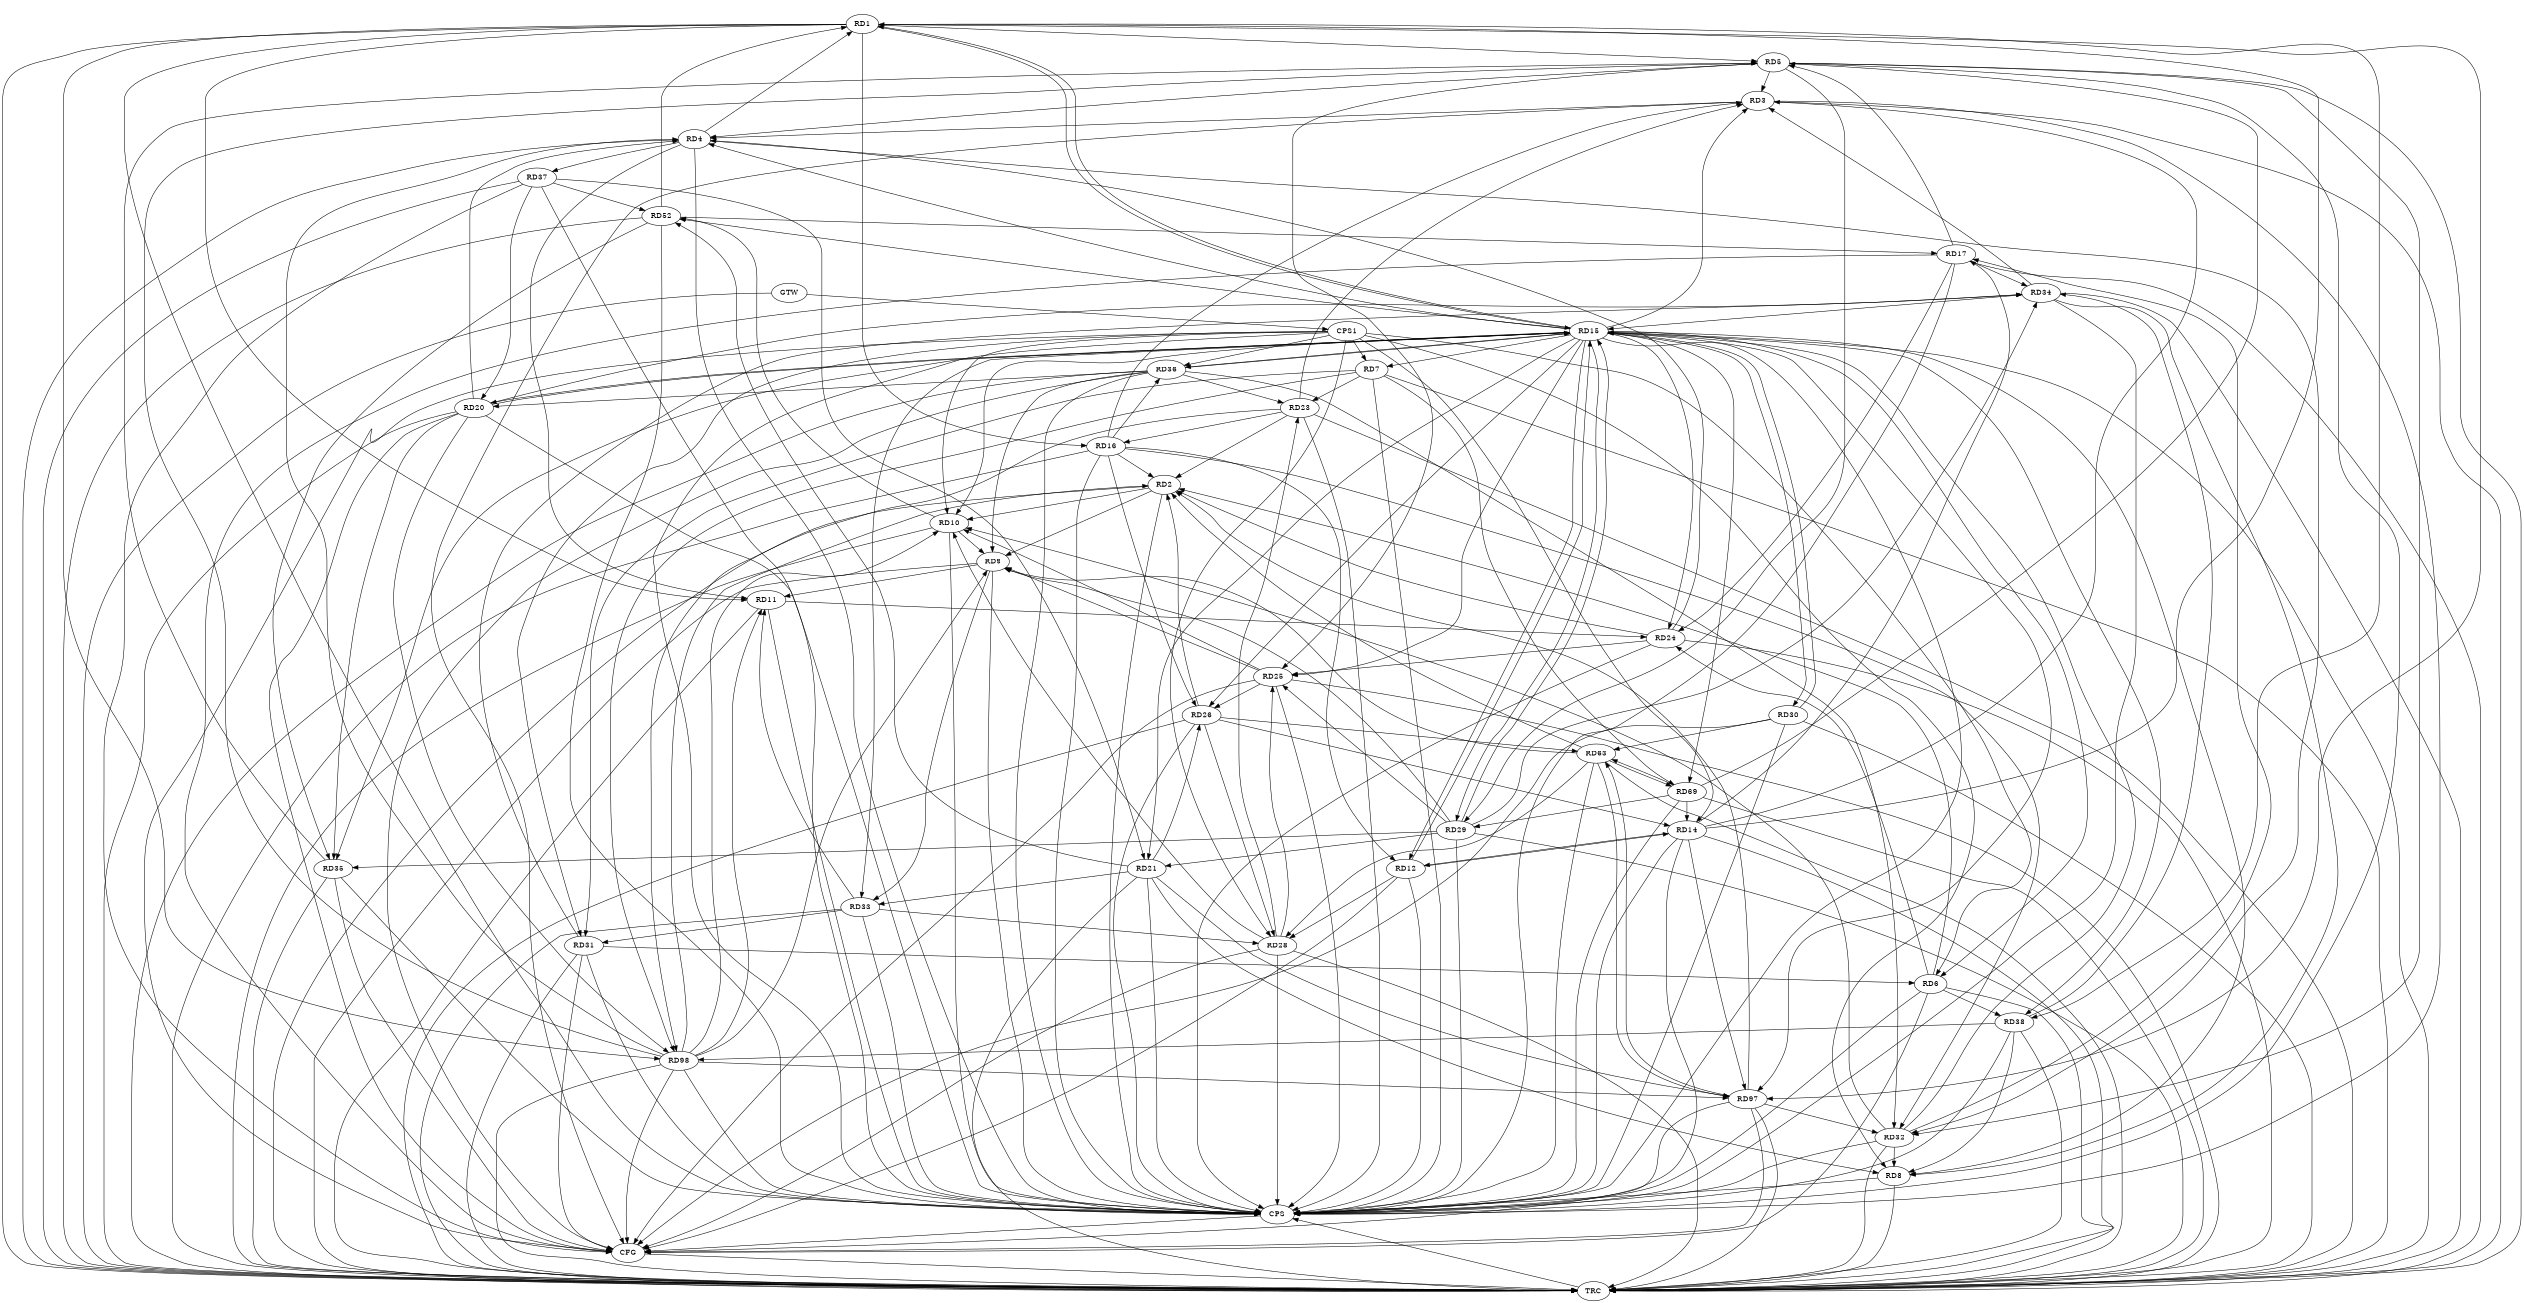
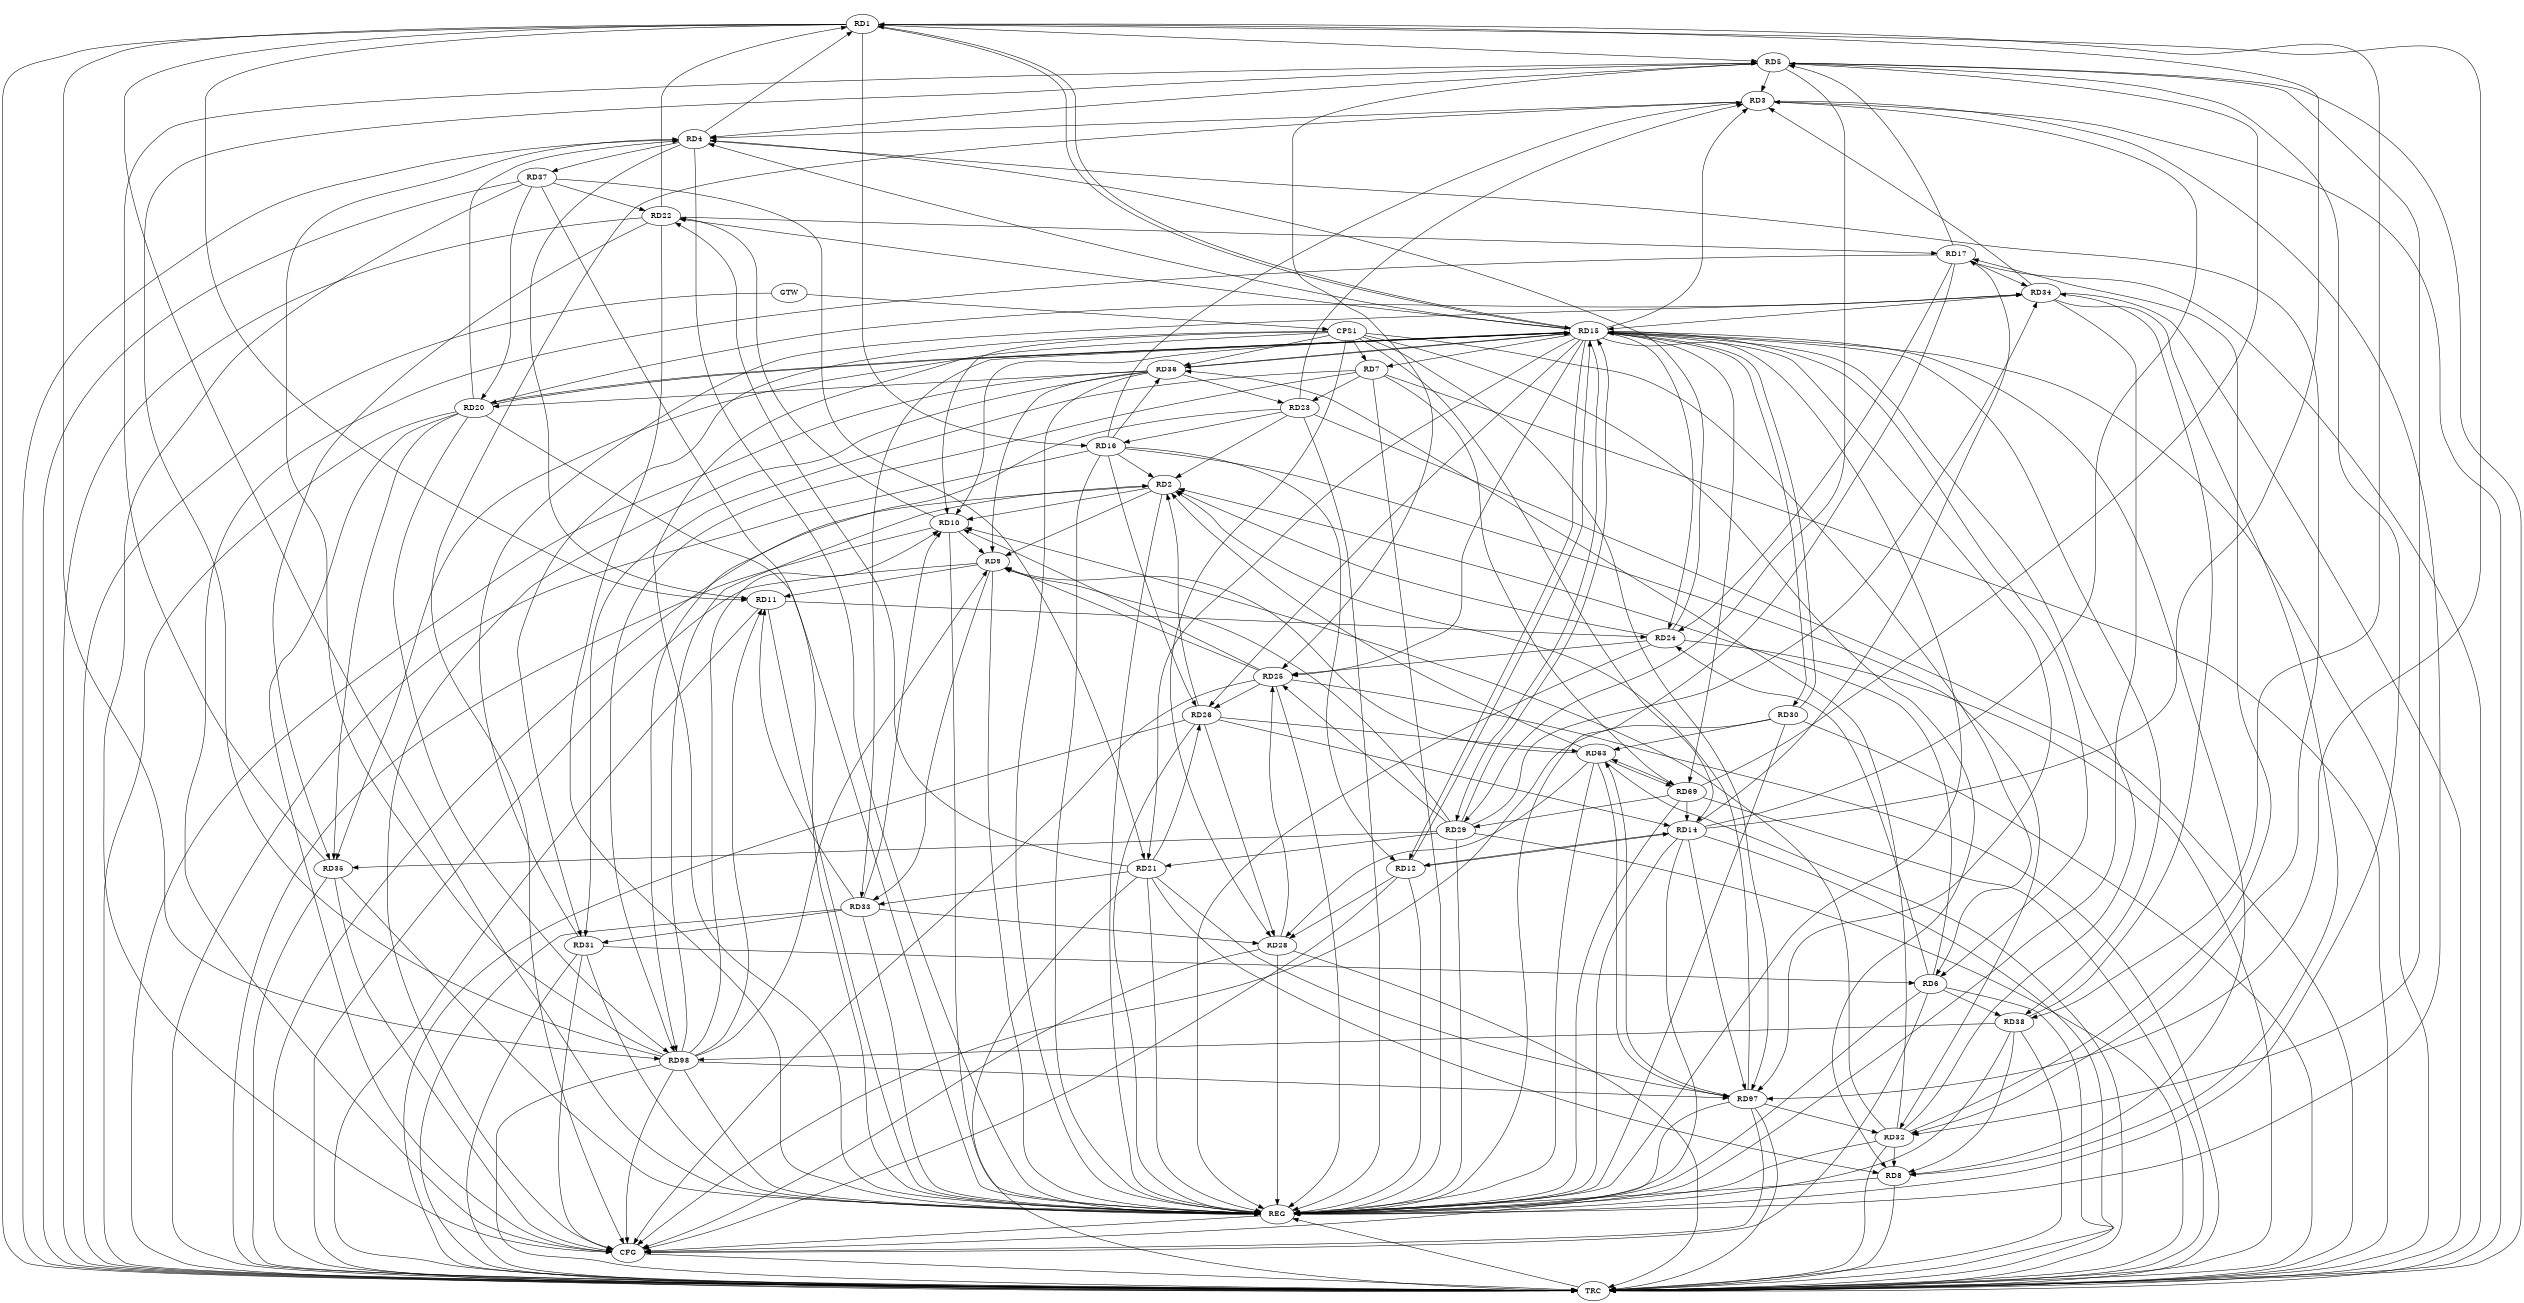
(661, 216) -> (661, 216)
(325, 513) -> (1650, 663)
(1702, 625) -> (1712, 626)
(1239, 691) -> none
(1091, 753) -> (900, 716)
(1277, 1214) -> (1277, 1214)
